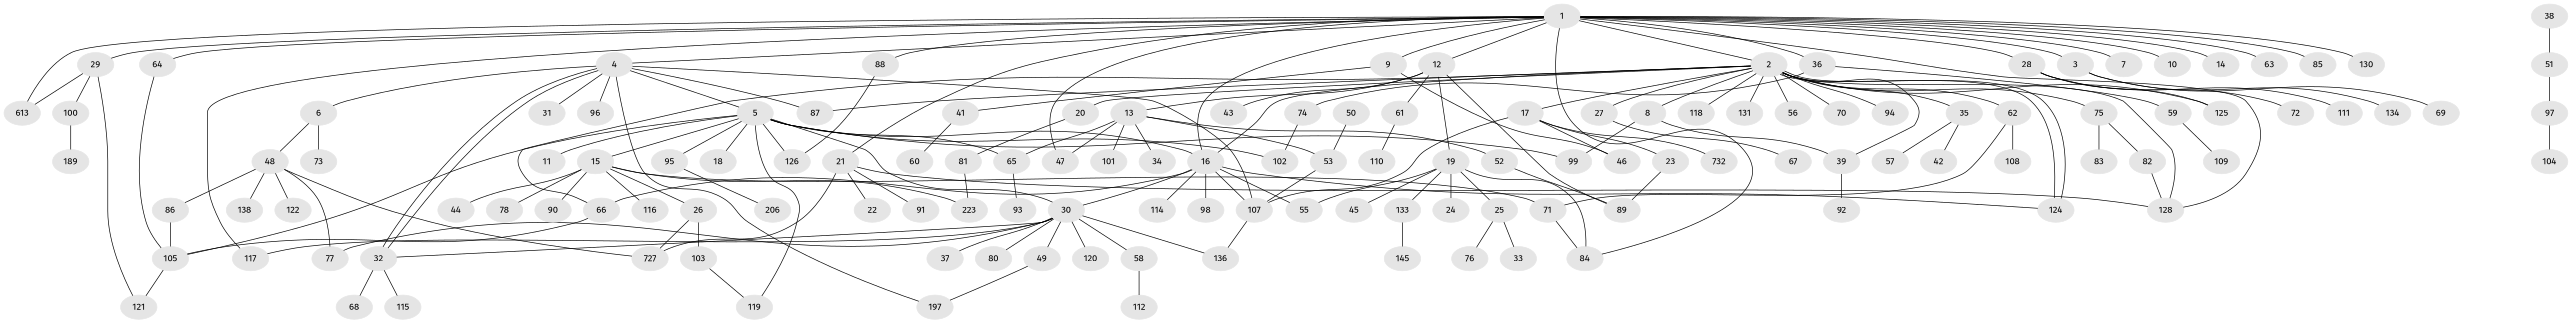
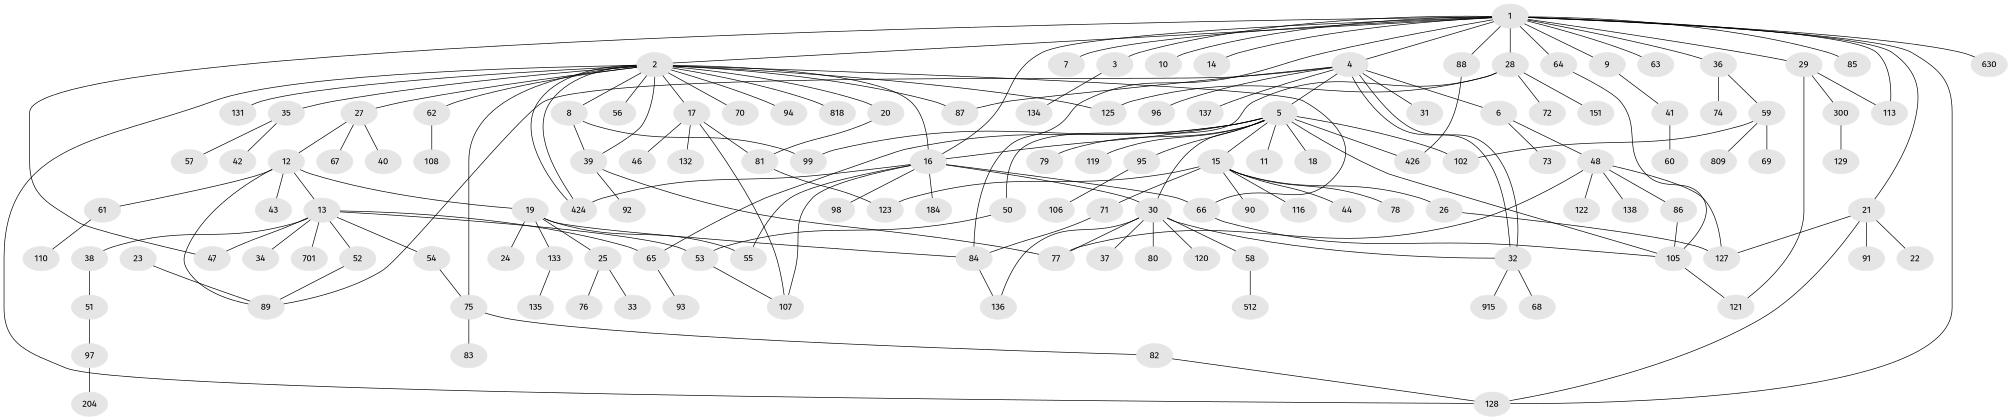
(1499, 40) -> (323, 137)
(2366, 65) -> (1989, 65)
(982, 86) -> (627, 88)
(2327, 87) -> (1767, 137)
none -> (1245, 109)
(22, 113) -> (1889, 113)
(71, 113) -> (1841, 113)
(1696, 113) -> (837, 113)
(2344, 113) -> (1596, 113)
(1511, 129) -> none
(1598, 137) -> (720, 134)
(1290, 141) -> (1616, 142)
(71, 162) -> (1841, 162)
none -> (383, 162)
(792, 162) -> (1413, 162)
none -> (1045, 162)
(1109, 162) -> (309, 259)
(1719, 162) -> (686, 162)
(2222, 162) -> (1718, 162)
(2550, 162) -> (90, 404)
(1914, 187) -> none
(773, 210) -> (1056, 210)
(969, 210) -> (885, 210)
(1157, 210) -> (934, 210)
(1354, 210) -> none
(2056, 210) -> (579, 210)
none -> (818, 223)
none -> (206, 234)
(1237, 234) -> (986, 283)
(251, 259) -> none
none -> (432, 259)
(650, 259) -> (1722, 259)
(699, 259) -> none
(1042, 259) -> none
(1402, 259) -> (536, 307)
(403, 307) -> (1489, 307)
(935, 307) -> (1205, 113)
(1139, 307) -> (1250, 307)
